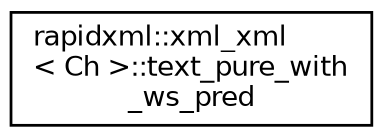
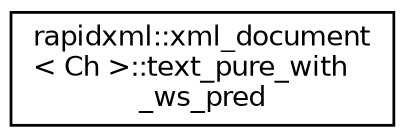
(191, 69) -> (202, 69)
